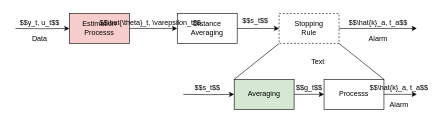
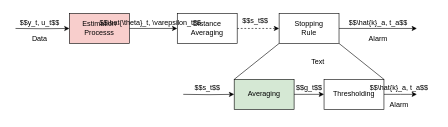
(255, 29) -> (255, 29)
(309, 29) -> (309, 29)
(354, 95) -> (354, 95)
